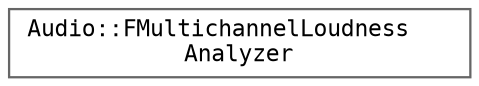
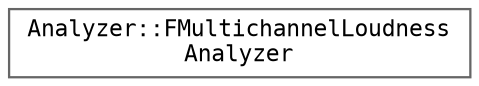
(240, 43) -> (240, 43)
